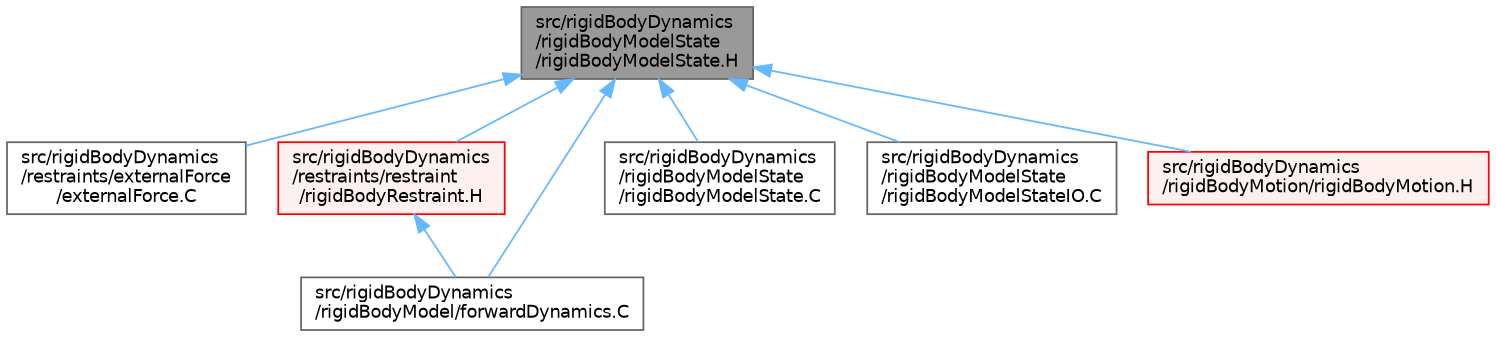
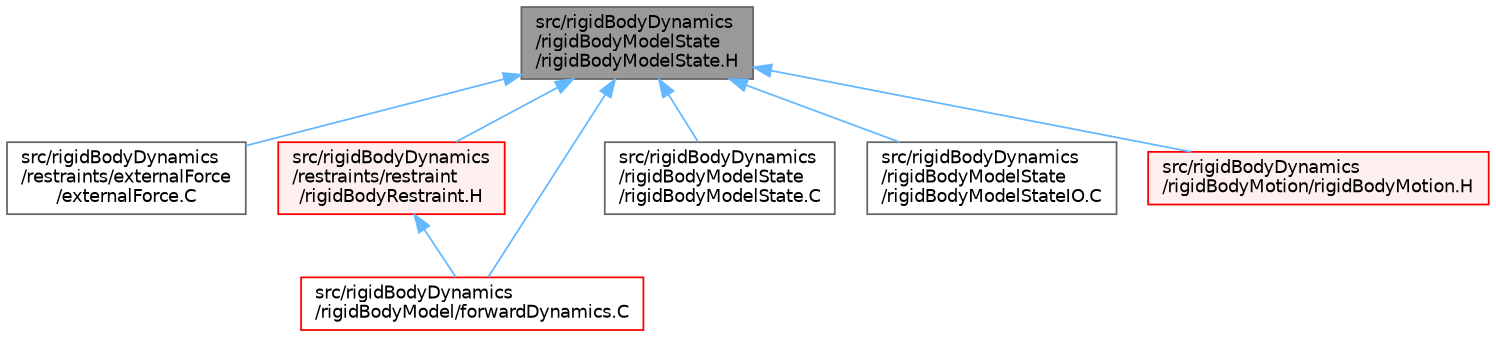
(472, 304) -> (472, 304)
